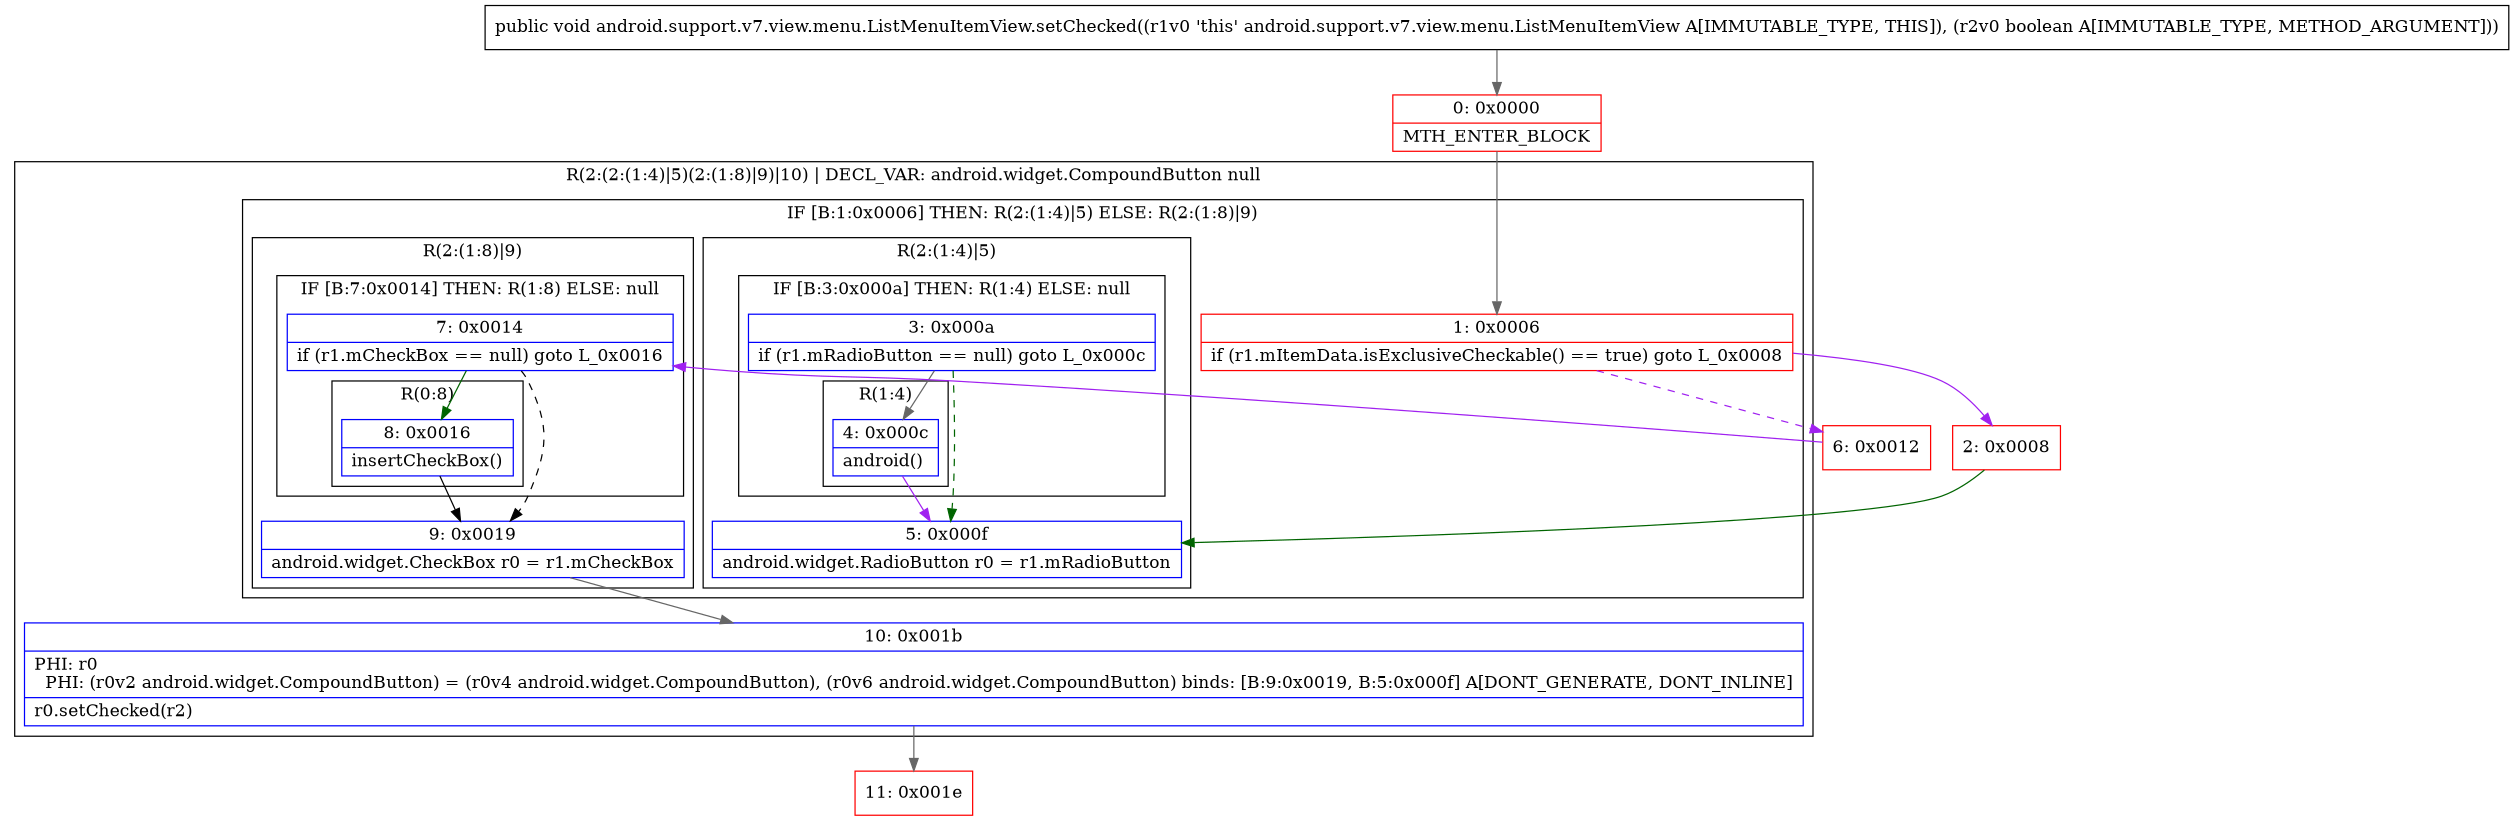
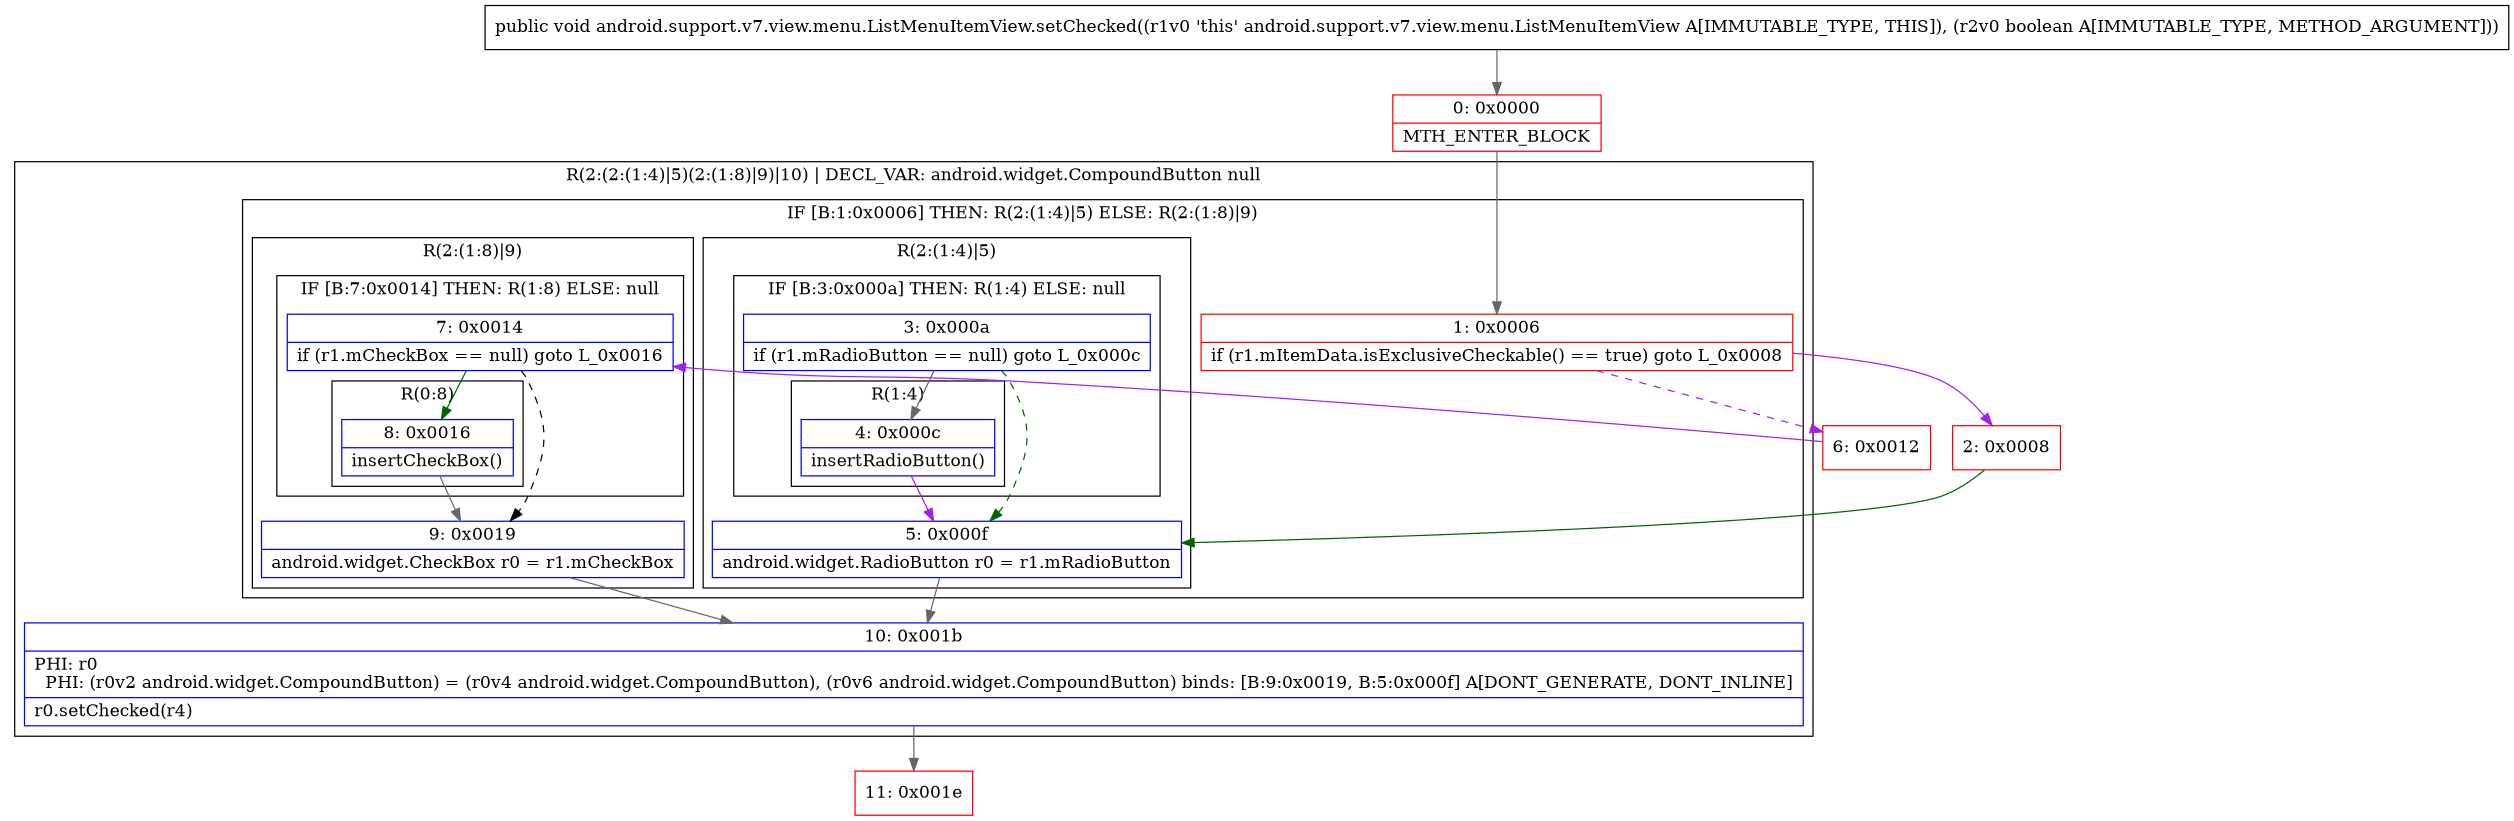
(883, 461) -> (898, 461)
(448, 493) -> (448, 493)
none -> (935, 594)
(114, 711) -> (114, 711)
